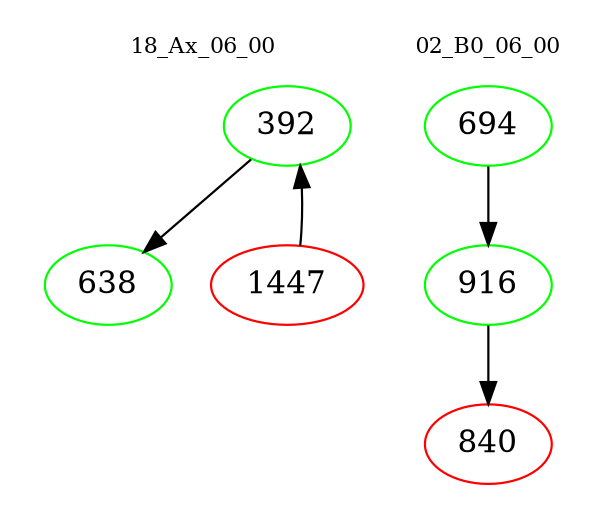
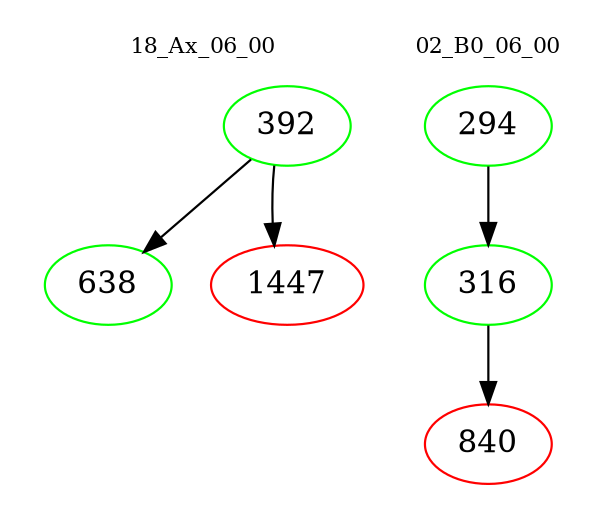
(488, 126) -> (488, 126)
(302, 217) -> (272, 194)
(488, 285) -> (488, 285)
